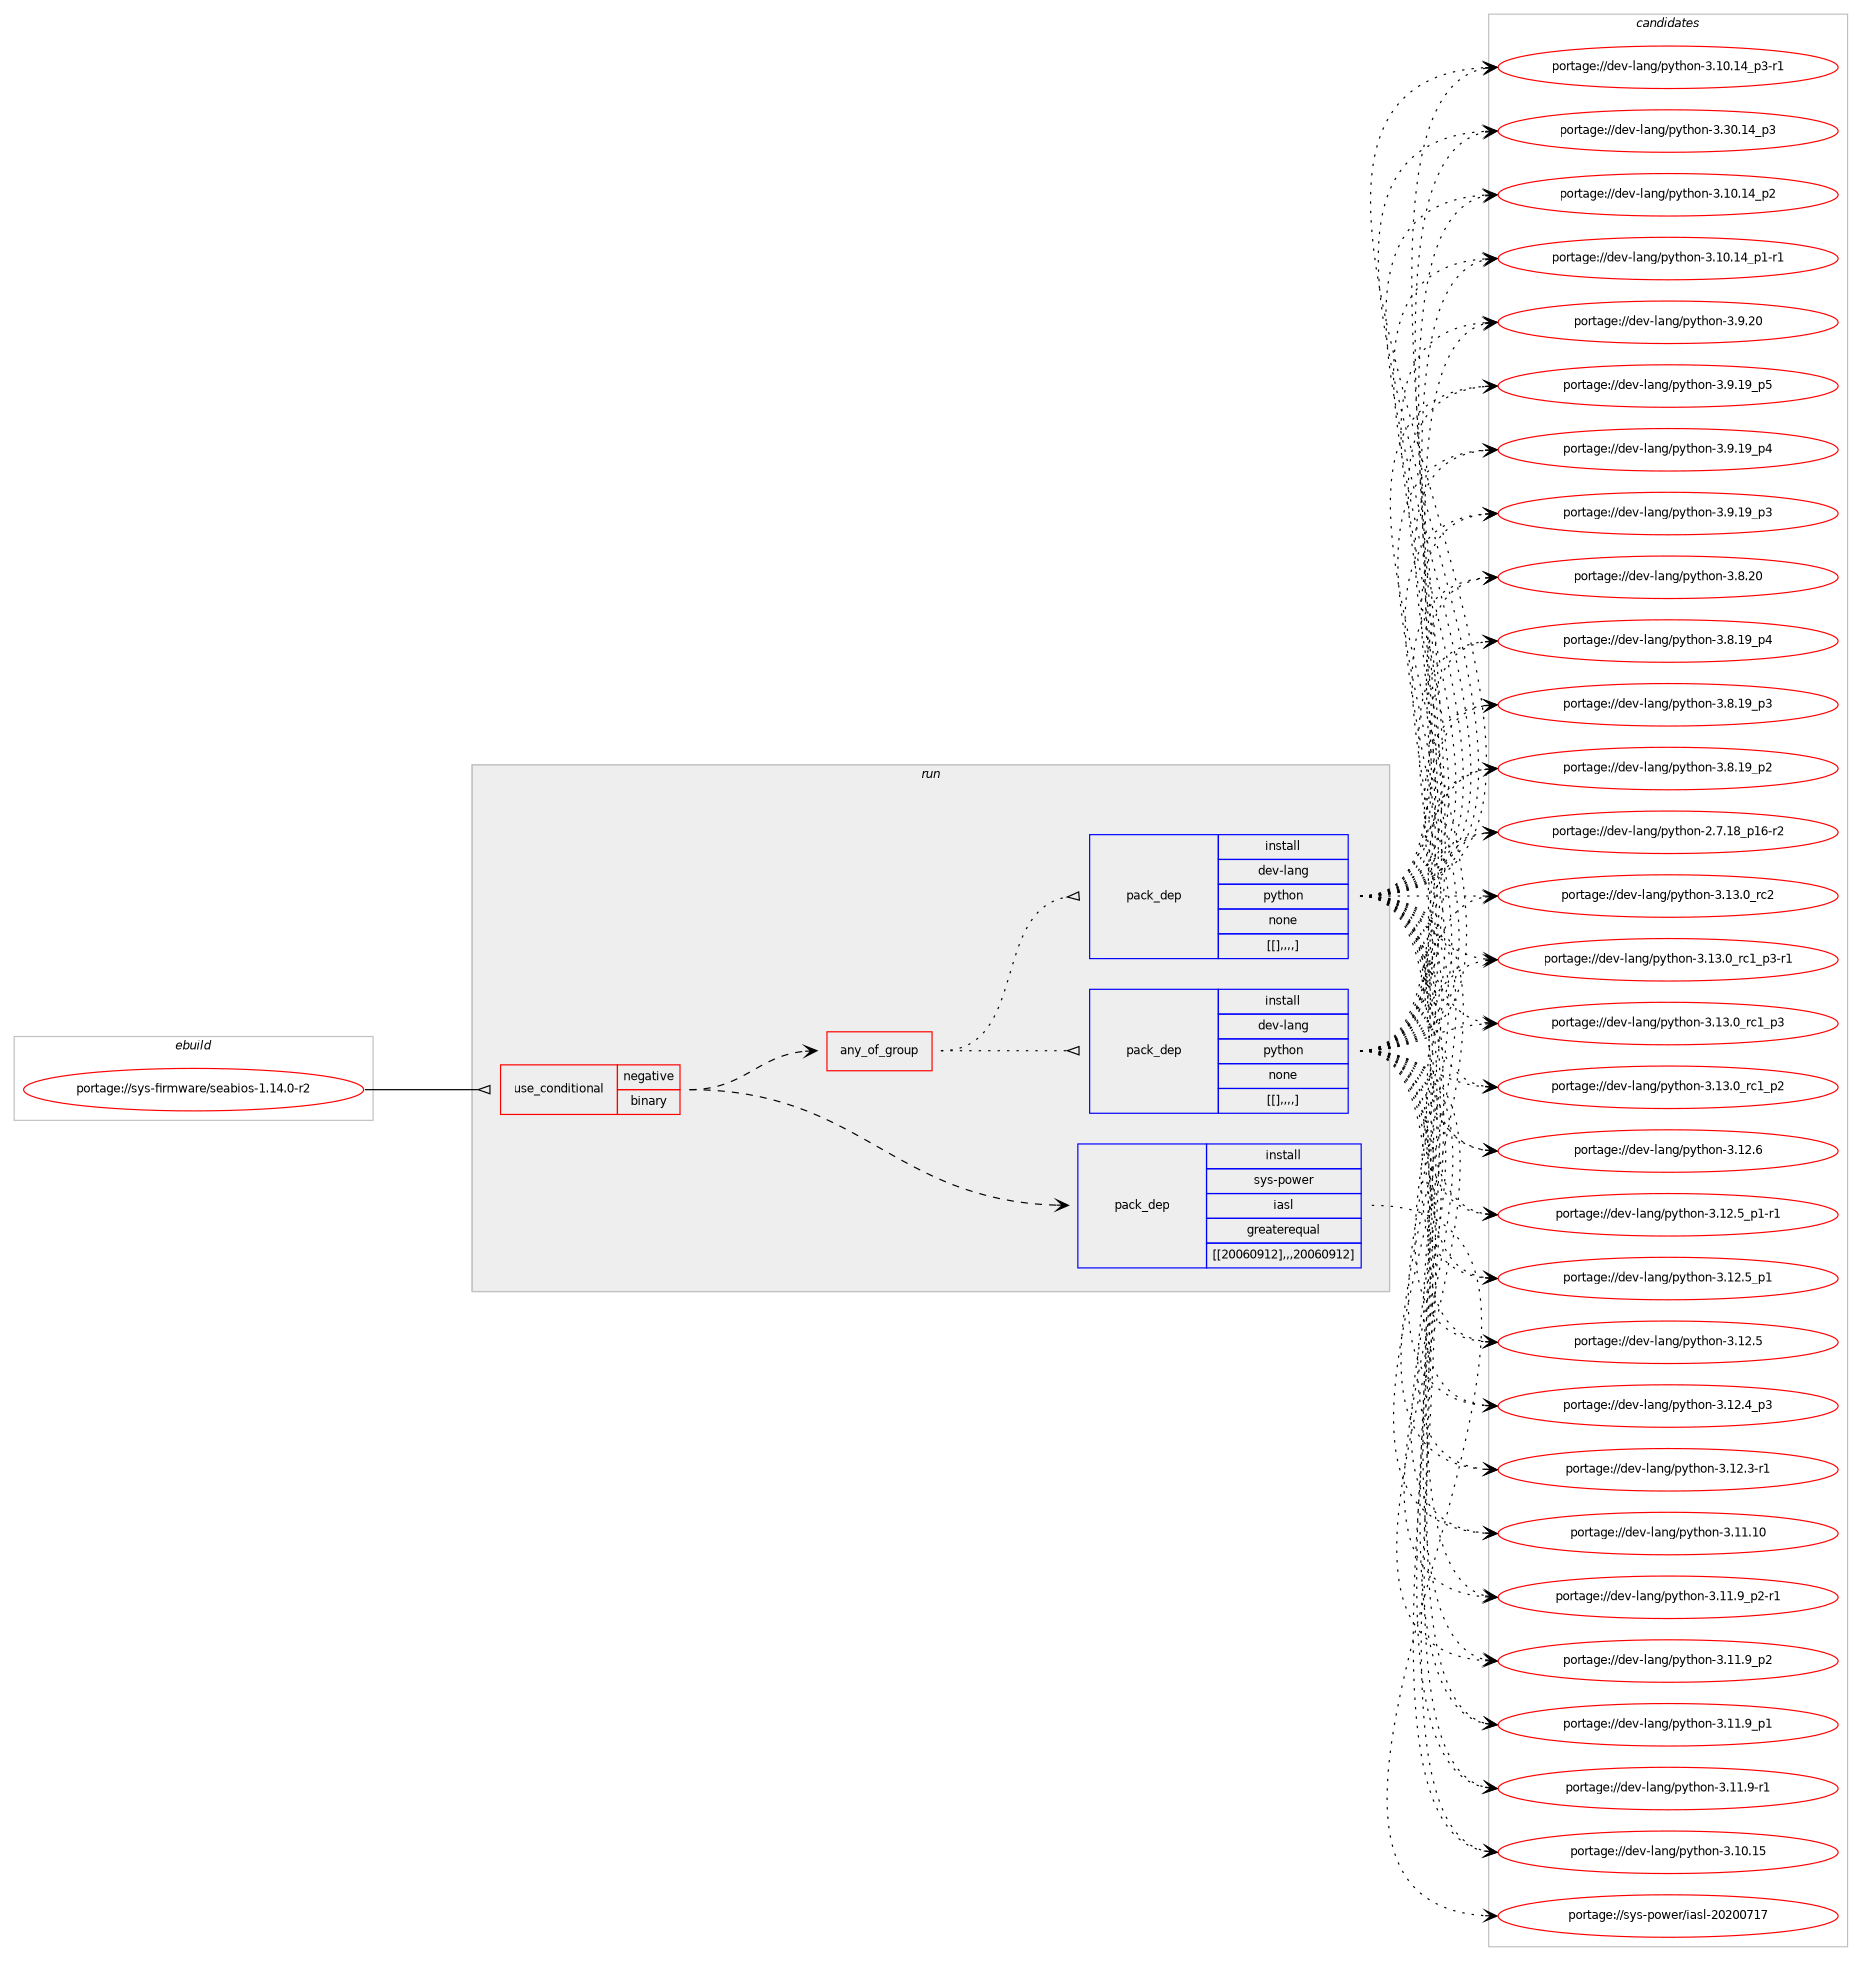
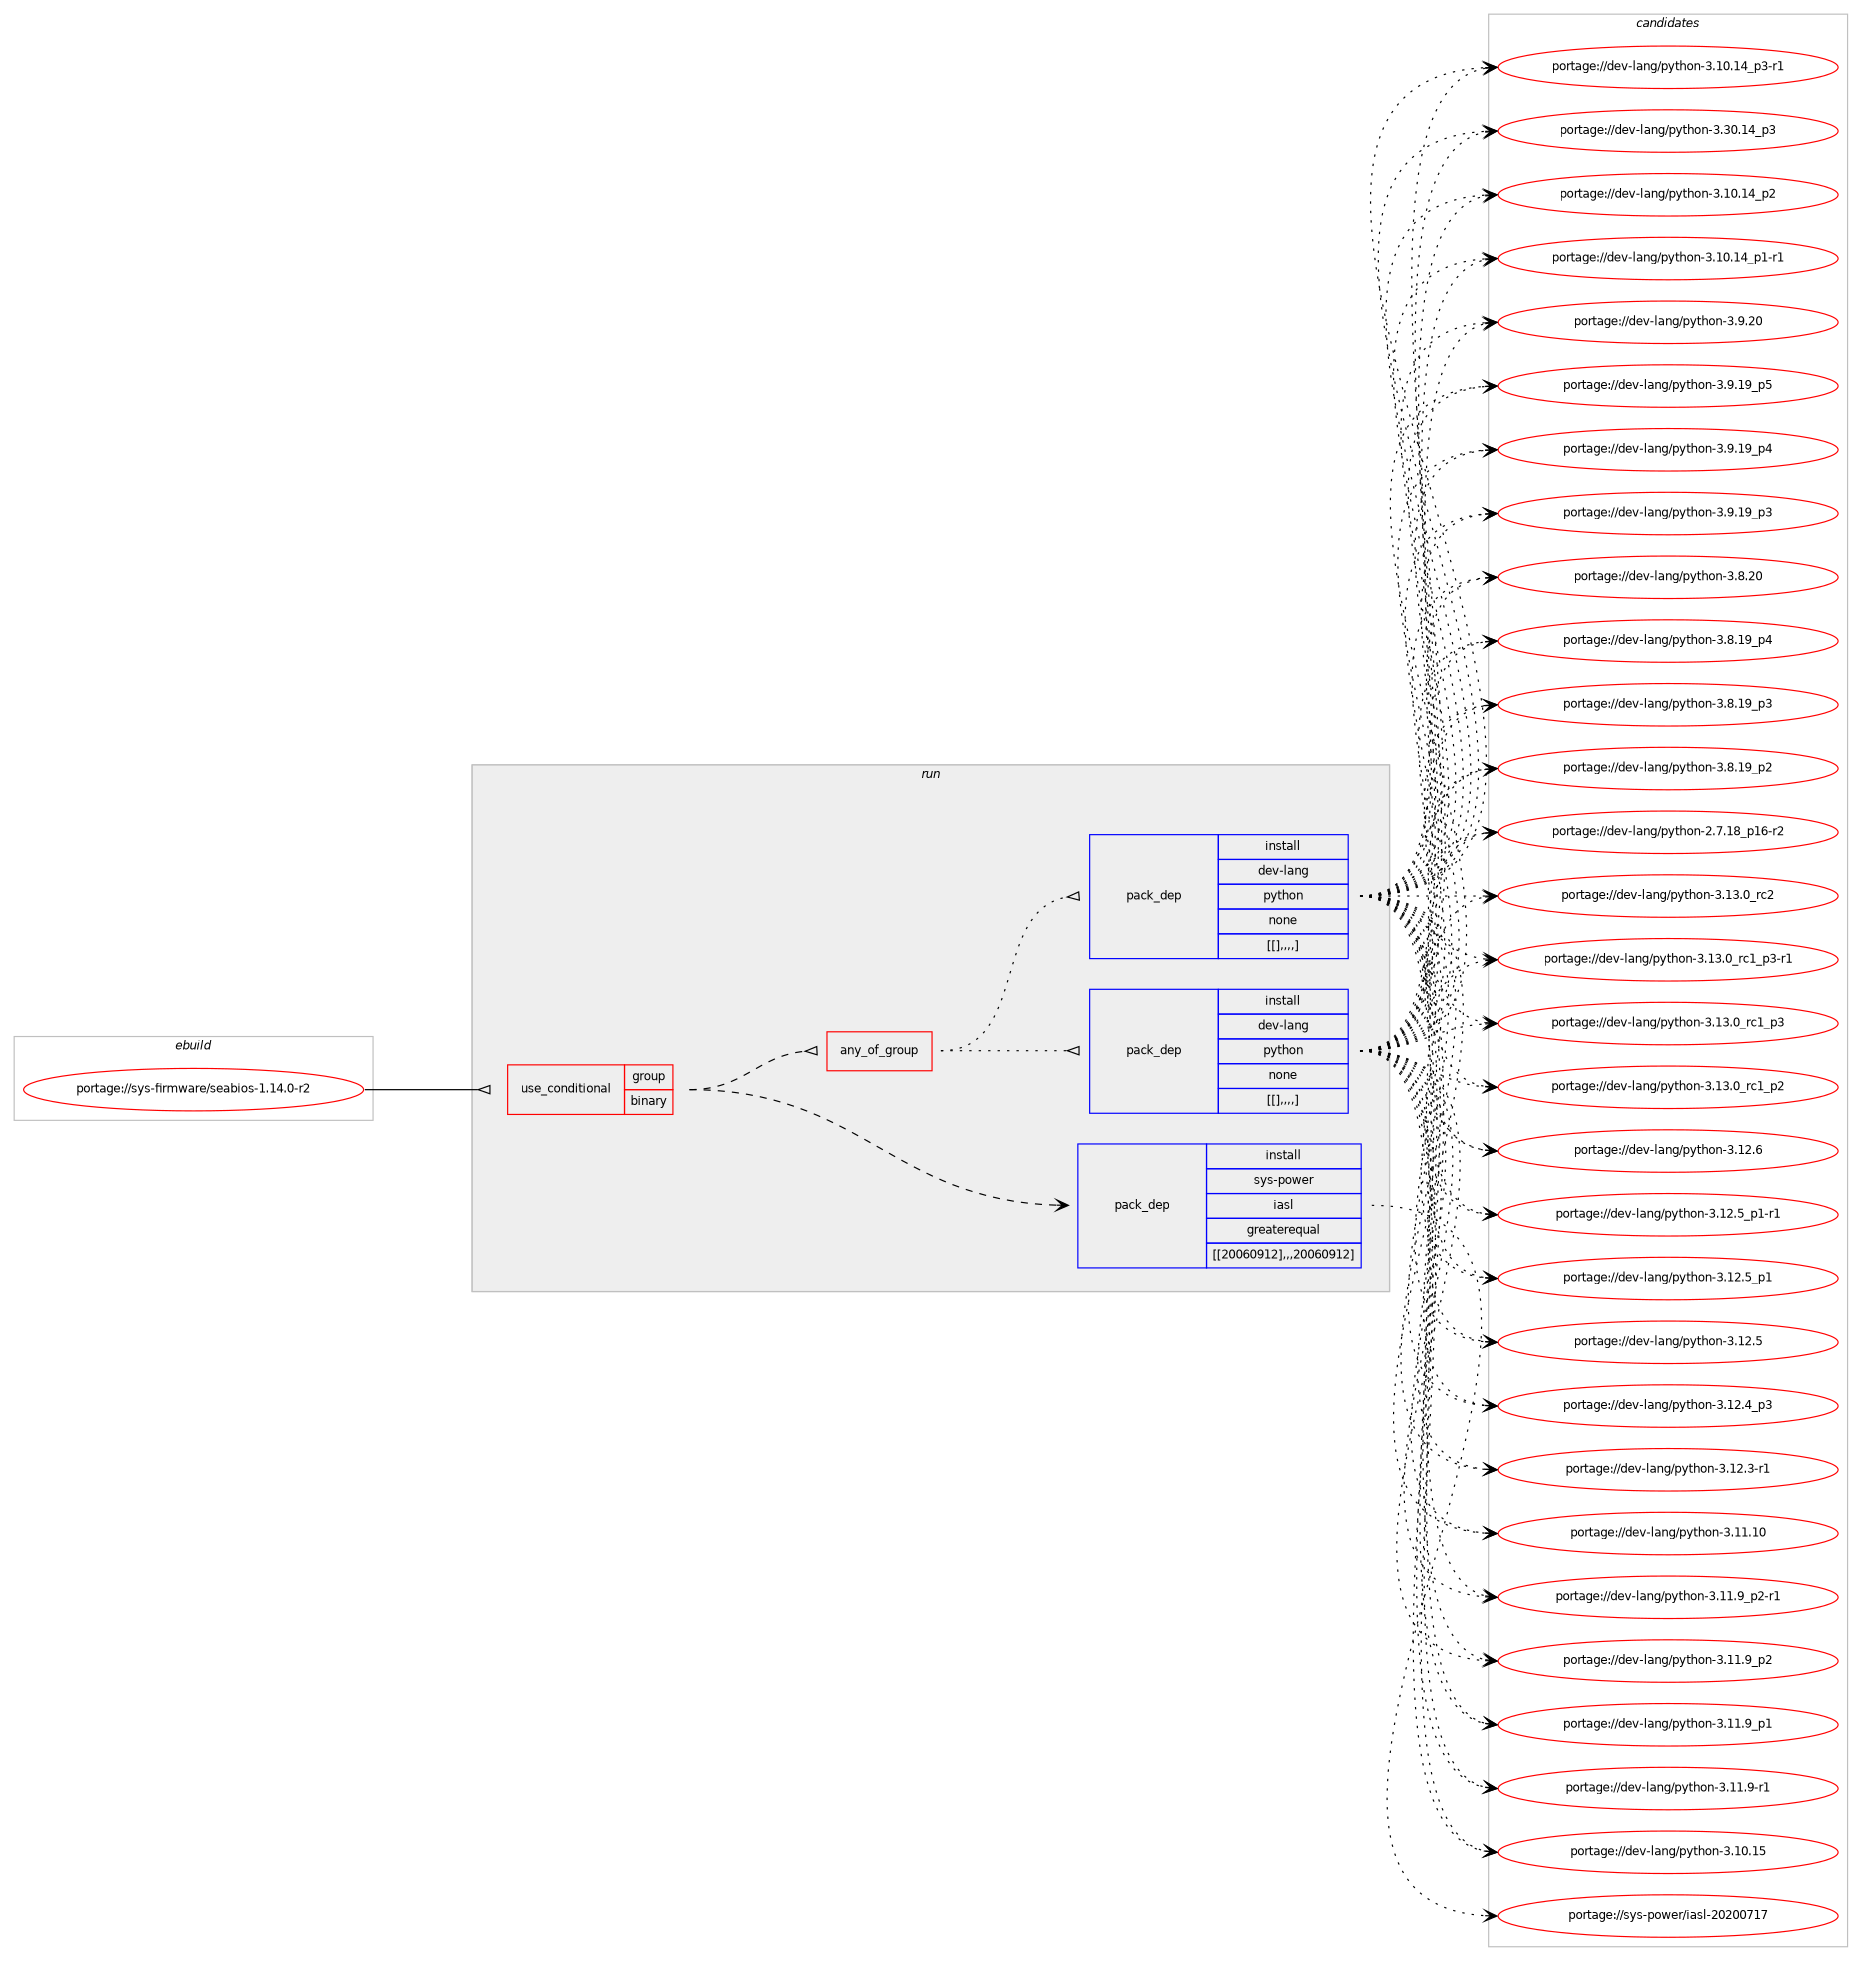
(748, 1073) -> (748, 1073)
(649, 1077) -> (649, 1077)
